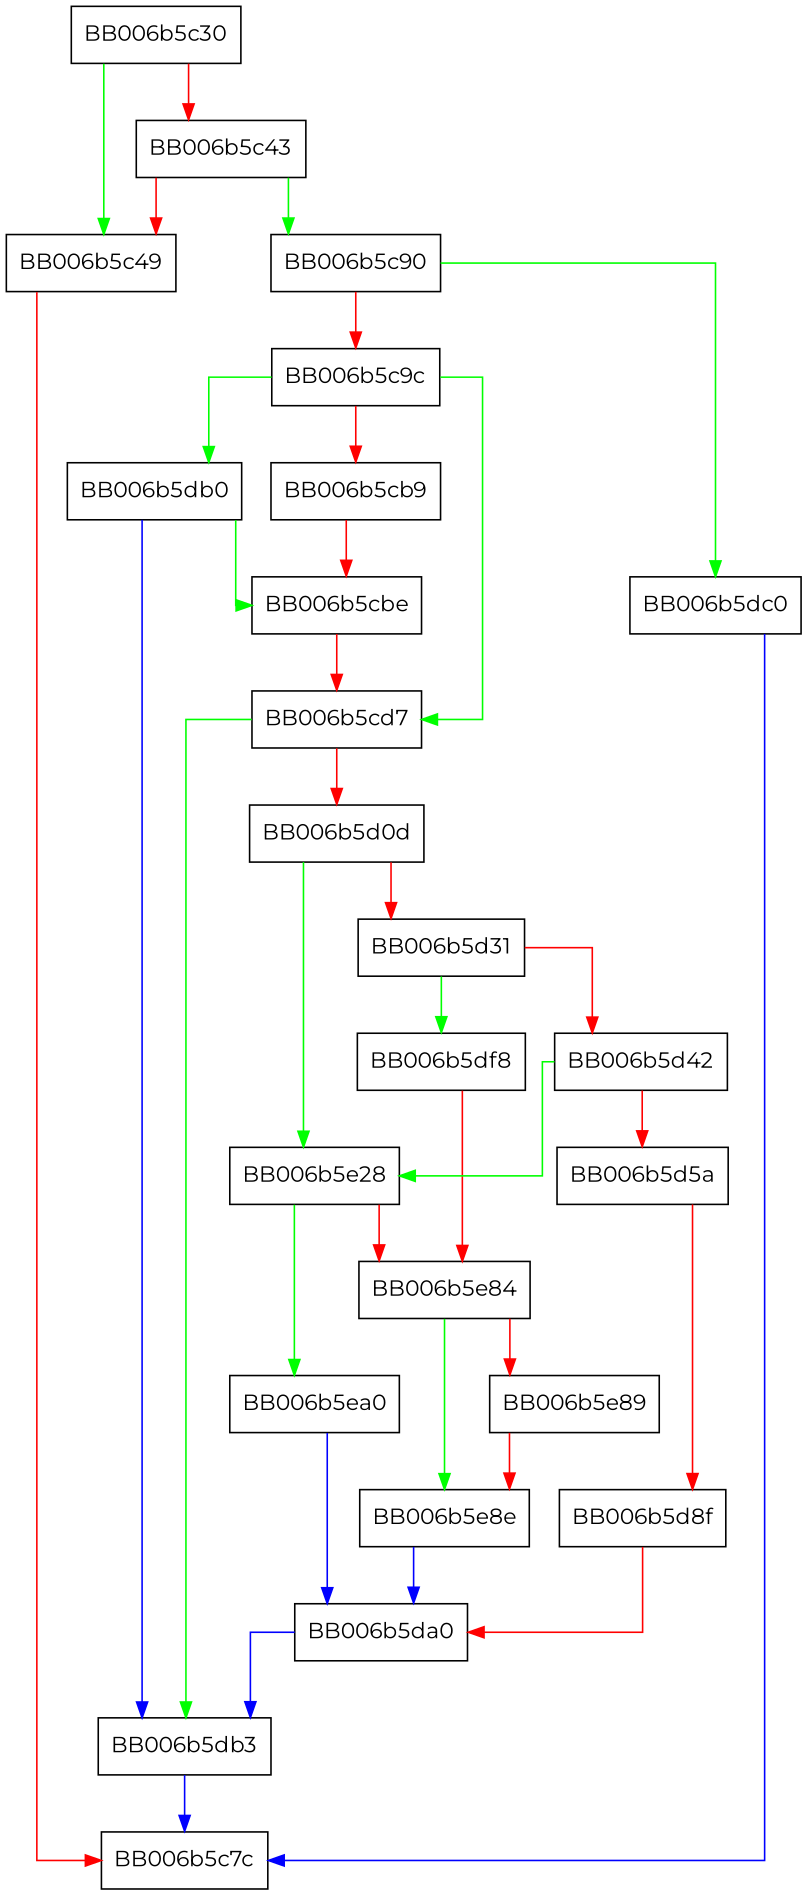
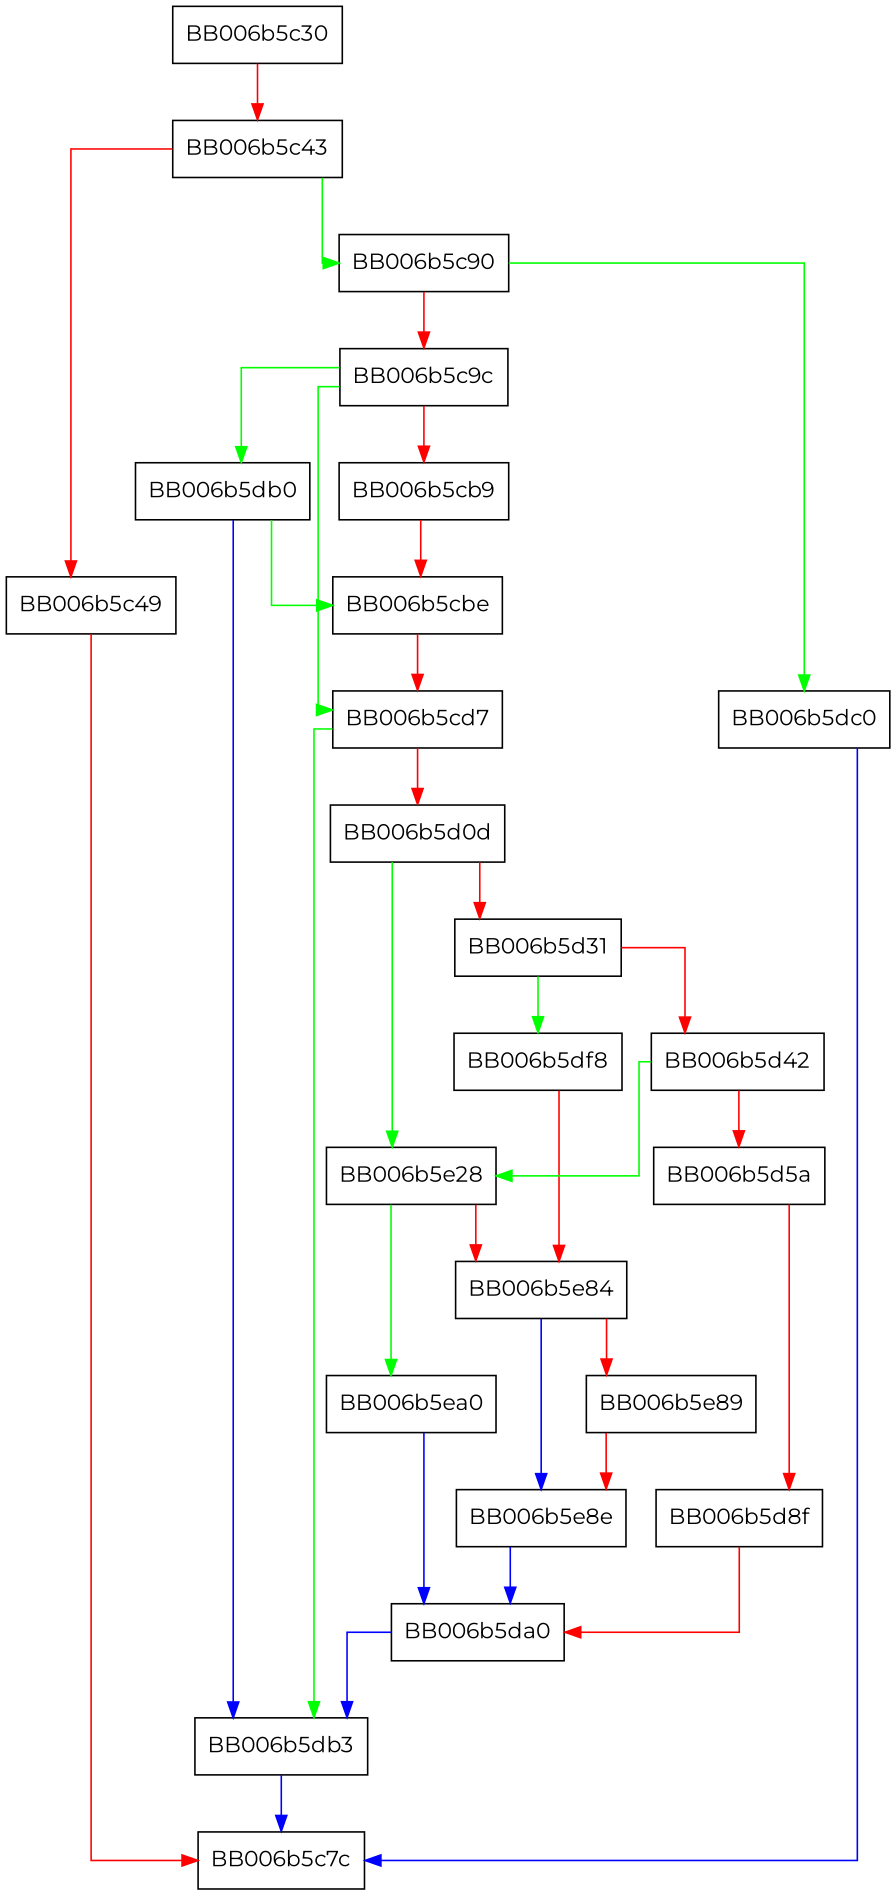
(104, 141) -> none
(445, 1396) -> (541, 1396)
